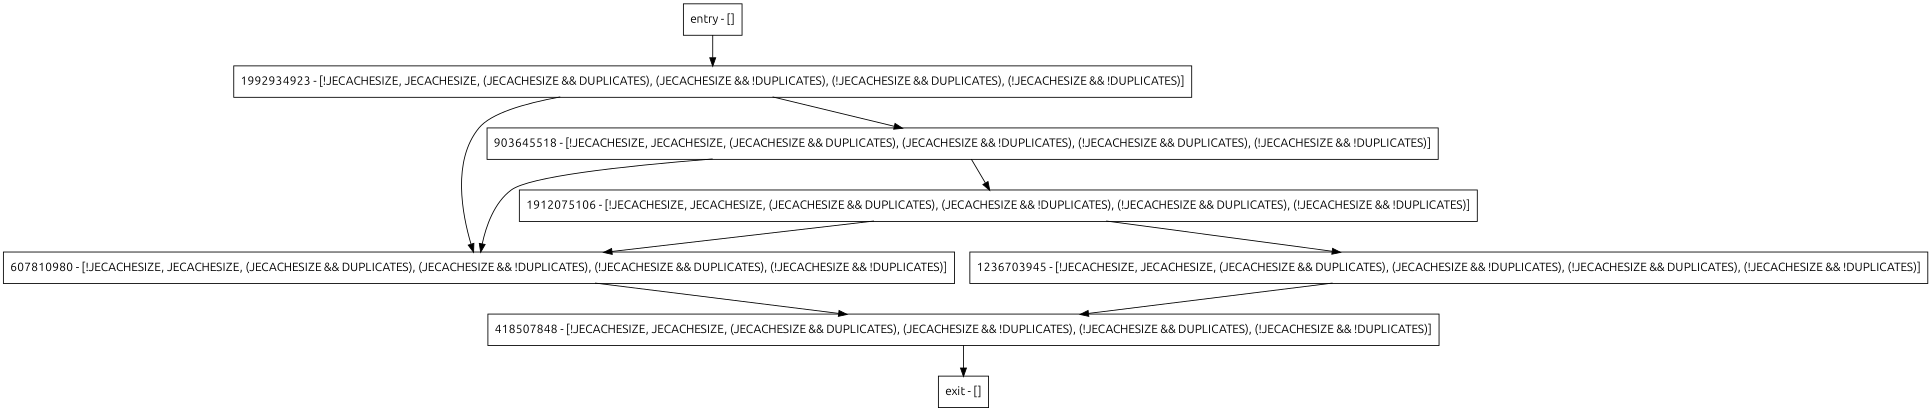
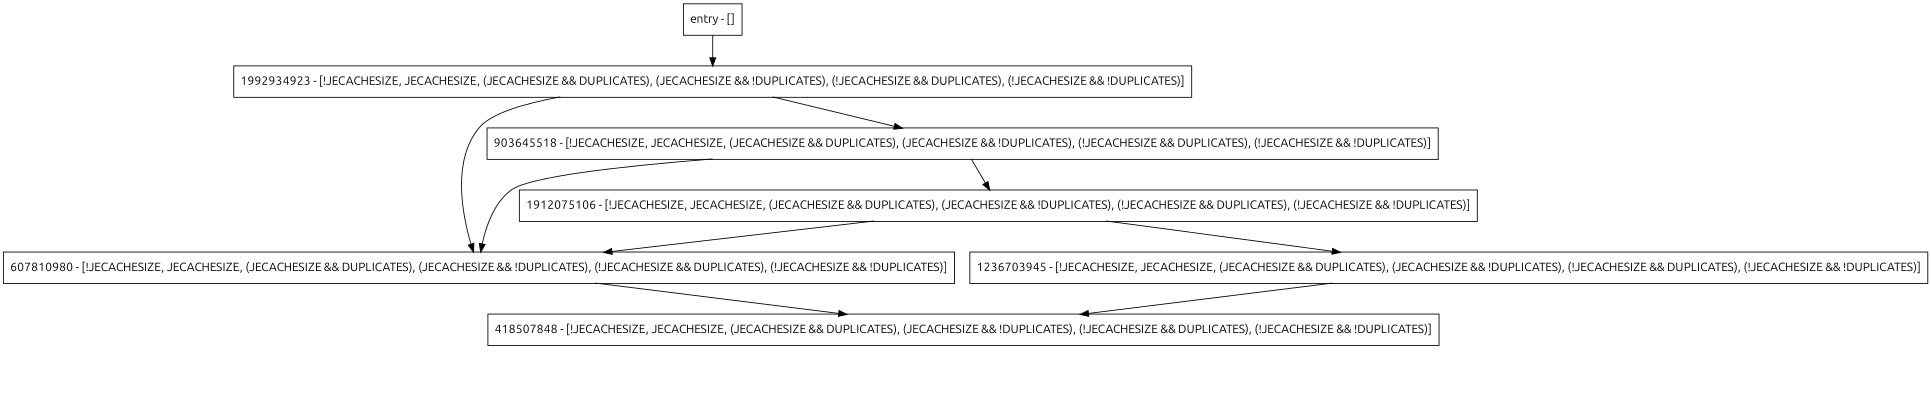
(963, 392) -> none
